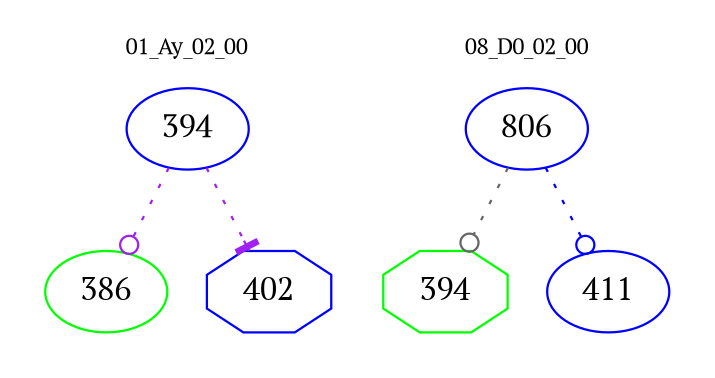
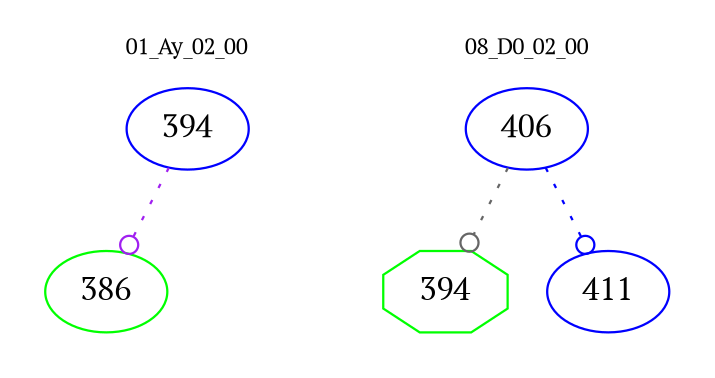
(527, 129) -> (527, 129)
(269, 292) -> none
